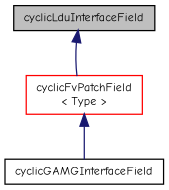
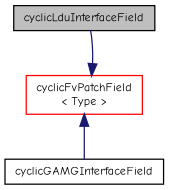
(76, 59) -> (92, 47)
